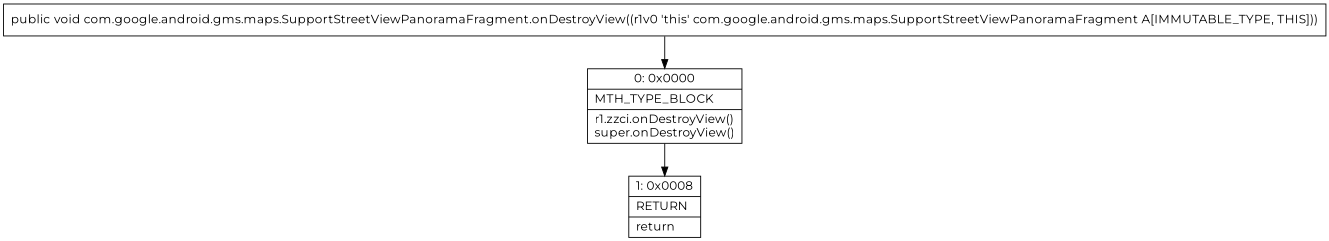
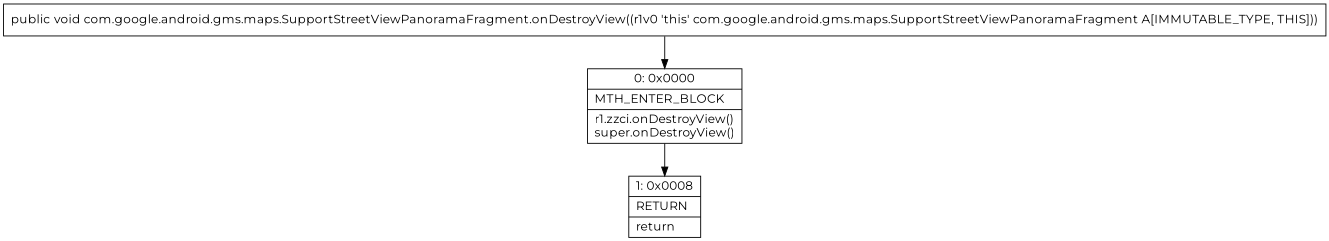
(655, 99) -> (660, 99)
